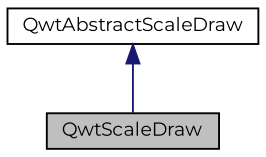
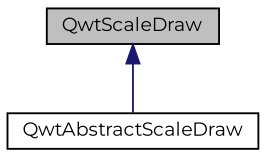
(133, 88) -> (133, 88)
